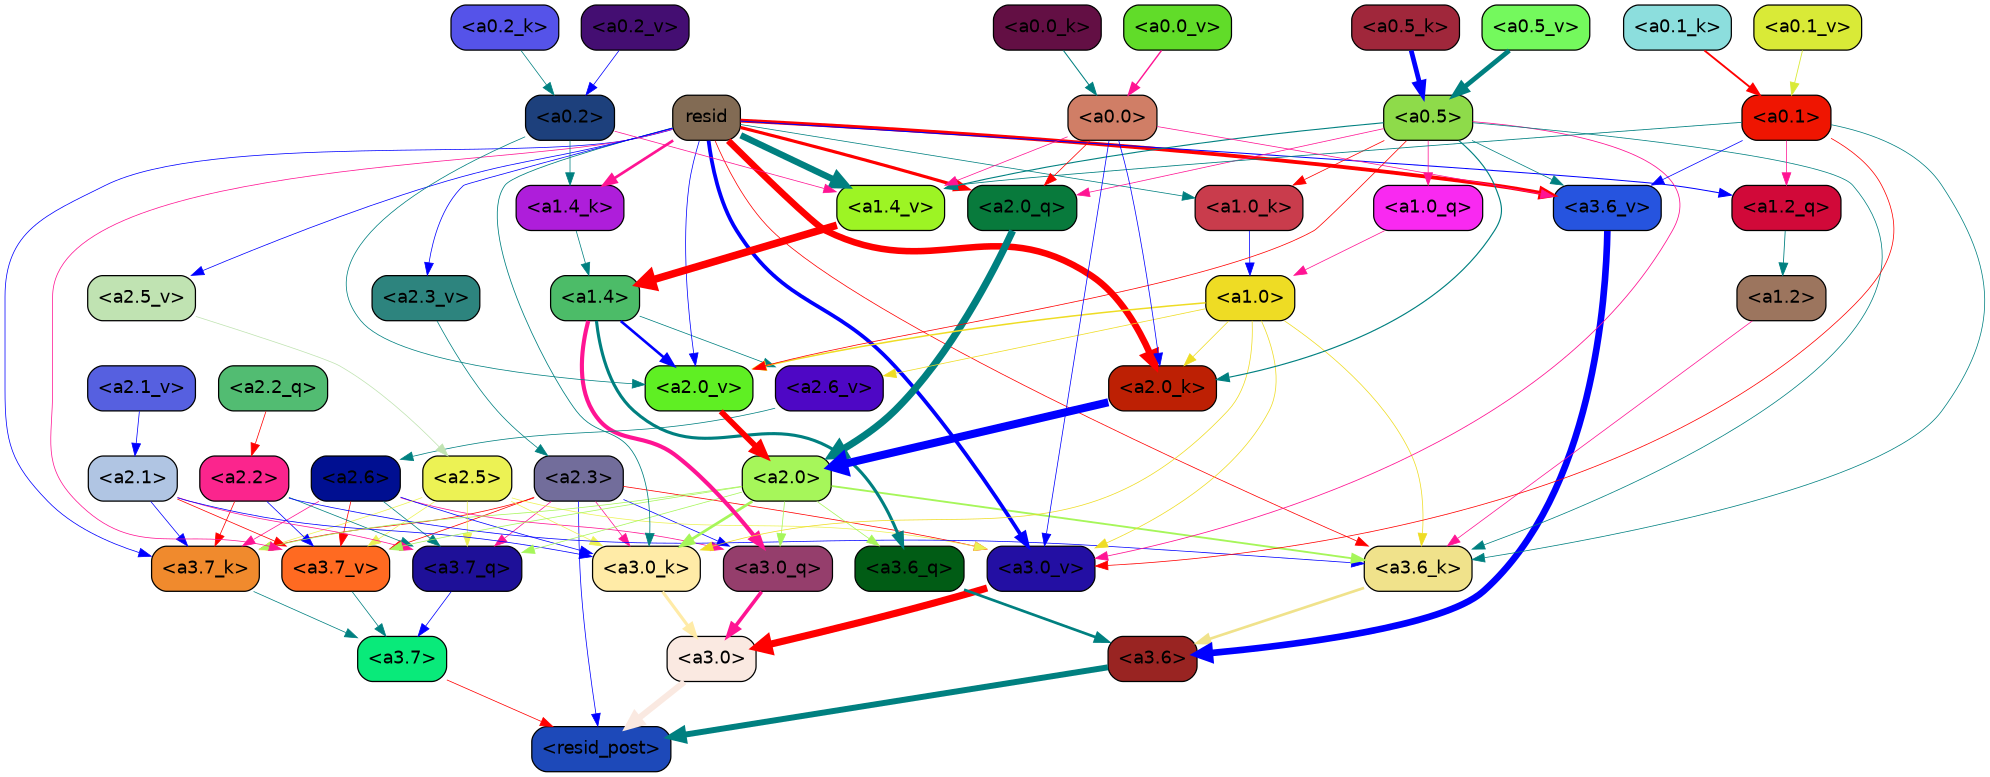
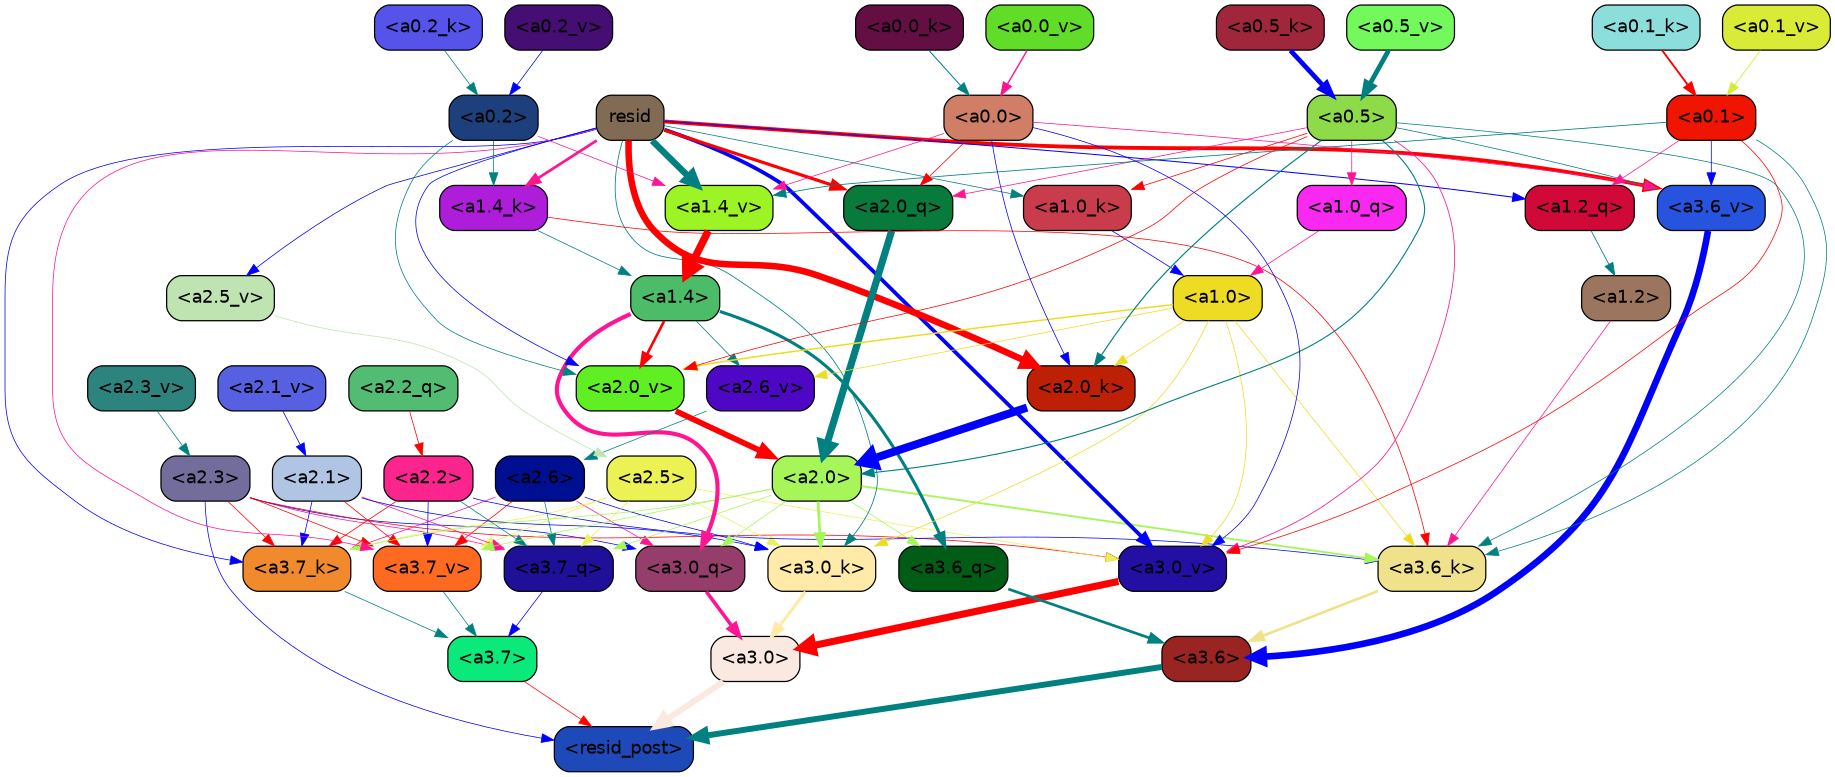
(1094, 159) -> (1222, 382)
(490, 178) -> none
(642, 339) -> (656, 338)
(1008, 377) -> (1066, 233)
(609, 519) -> none
